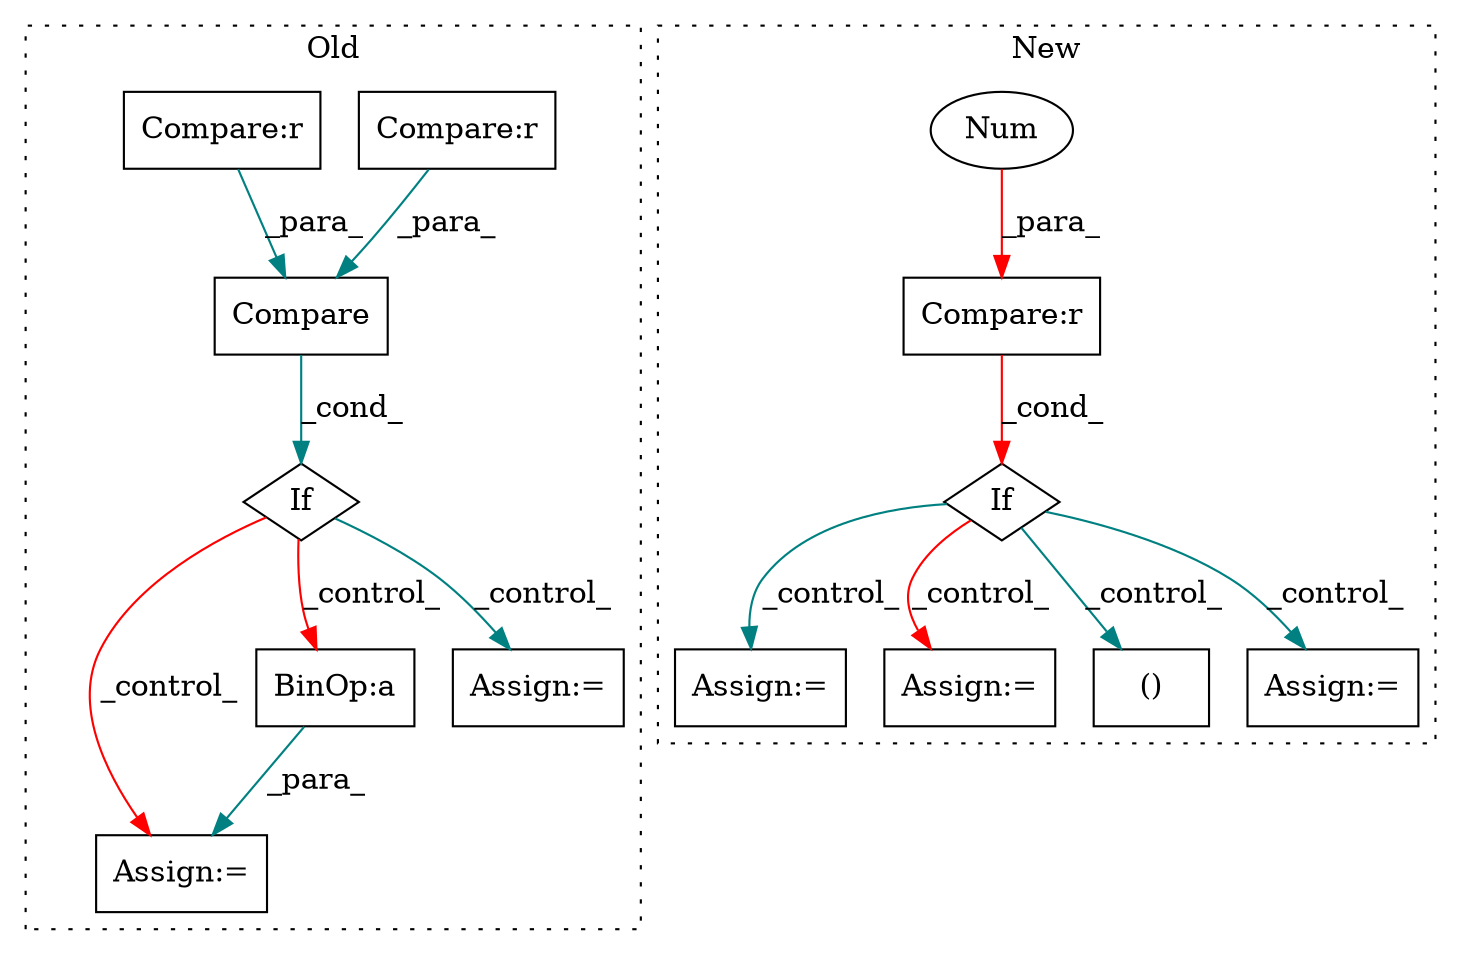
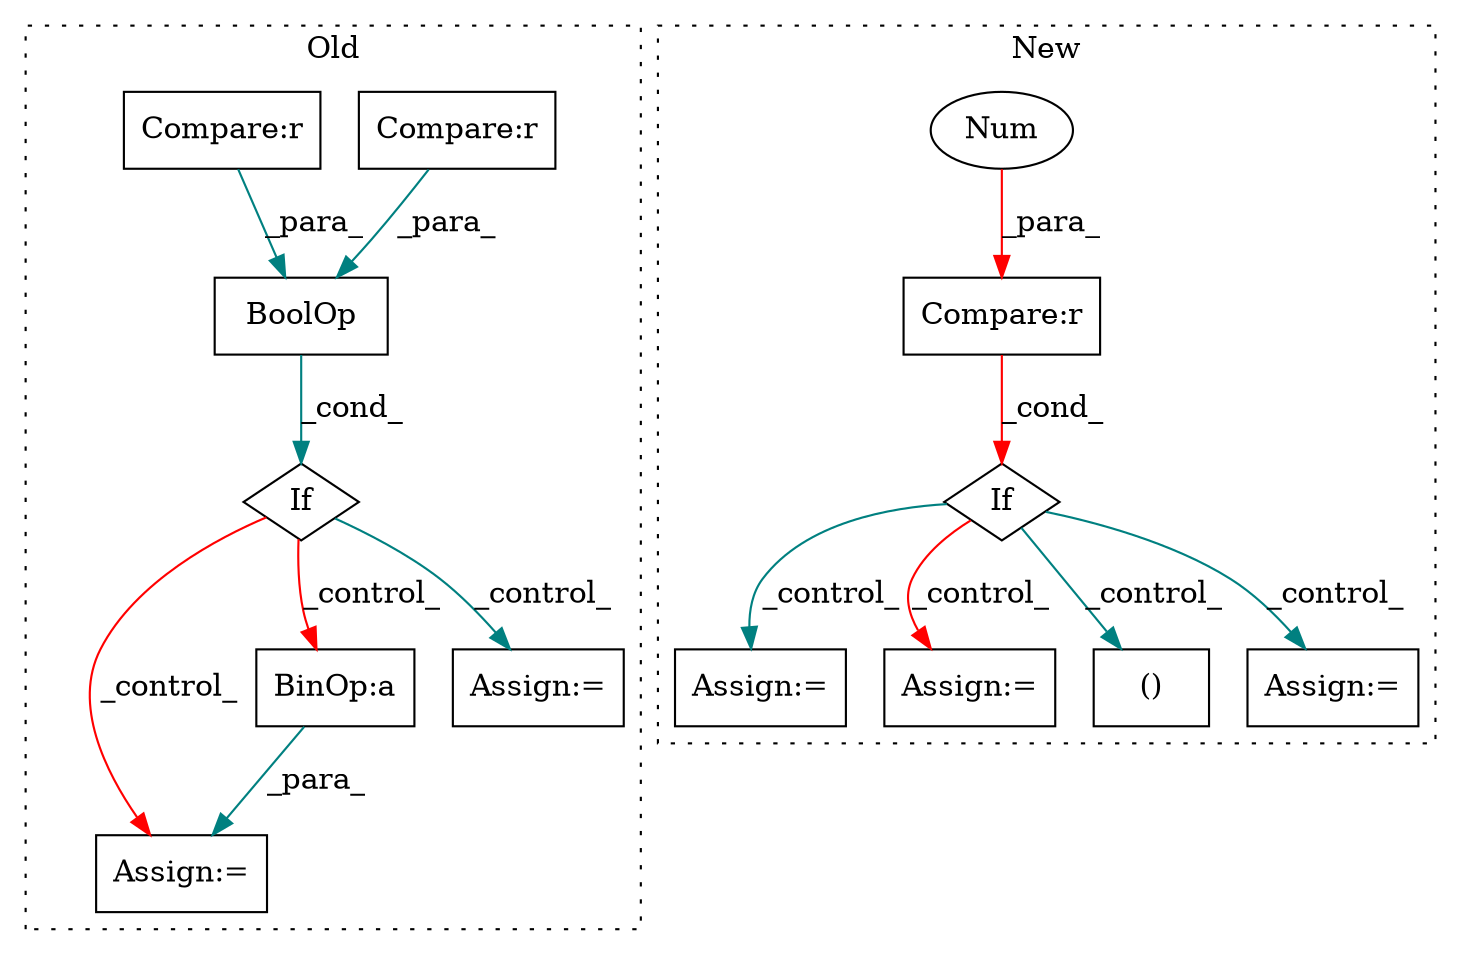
(301, 316) -> (301, 316)
